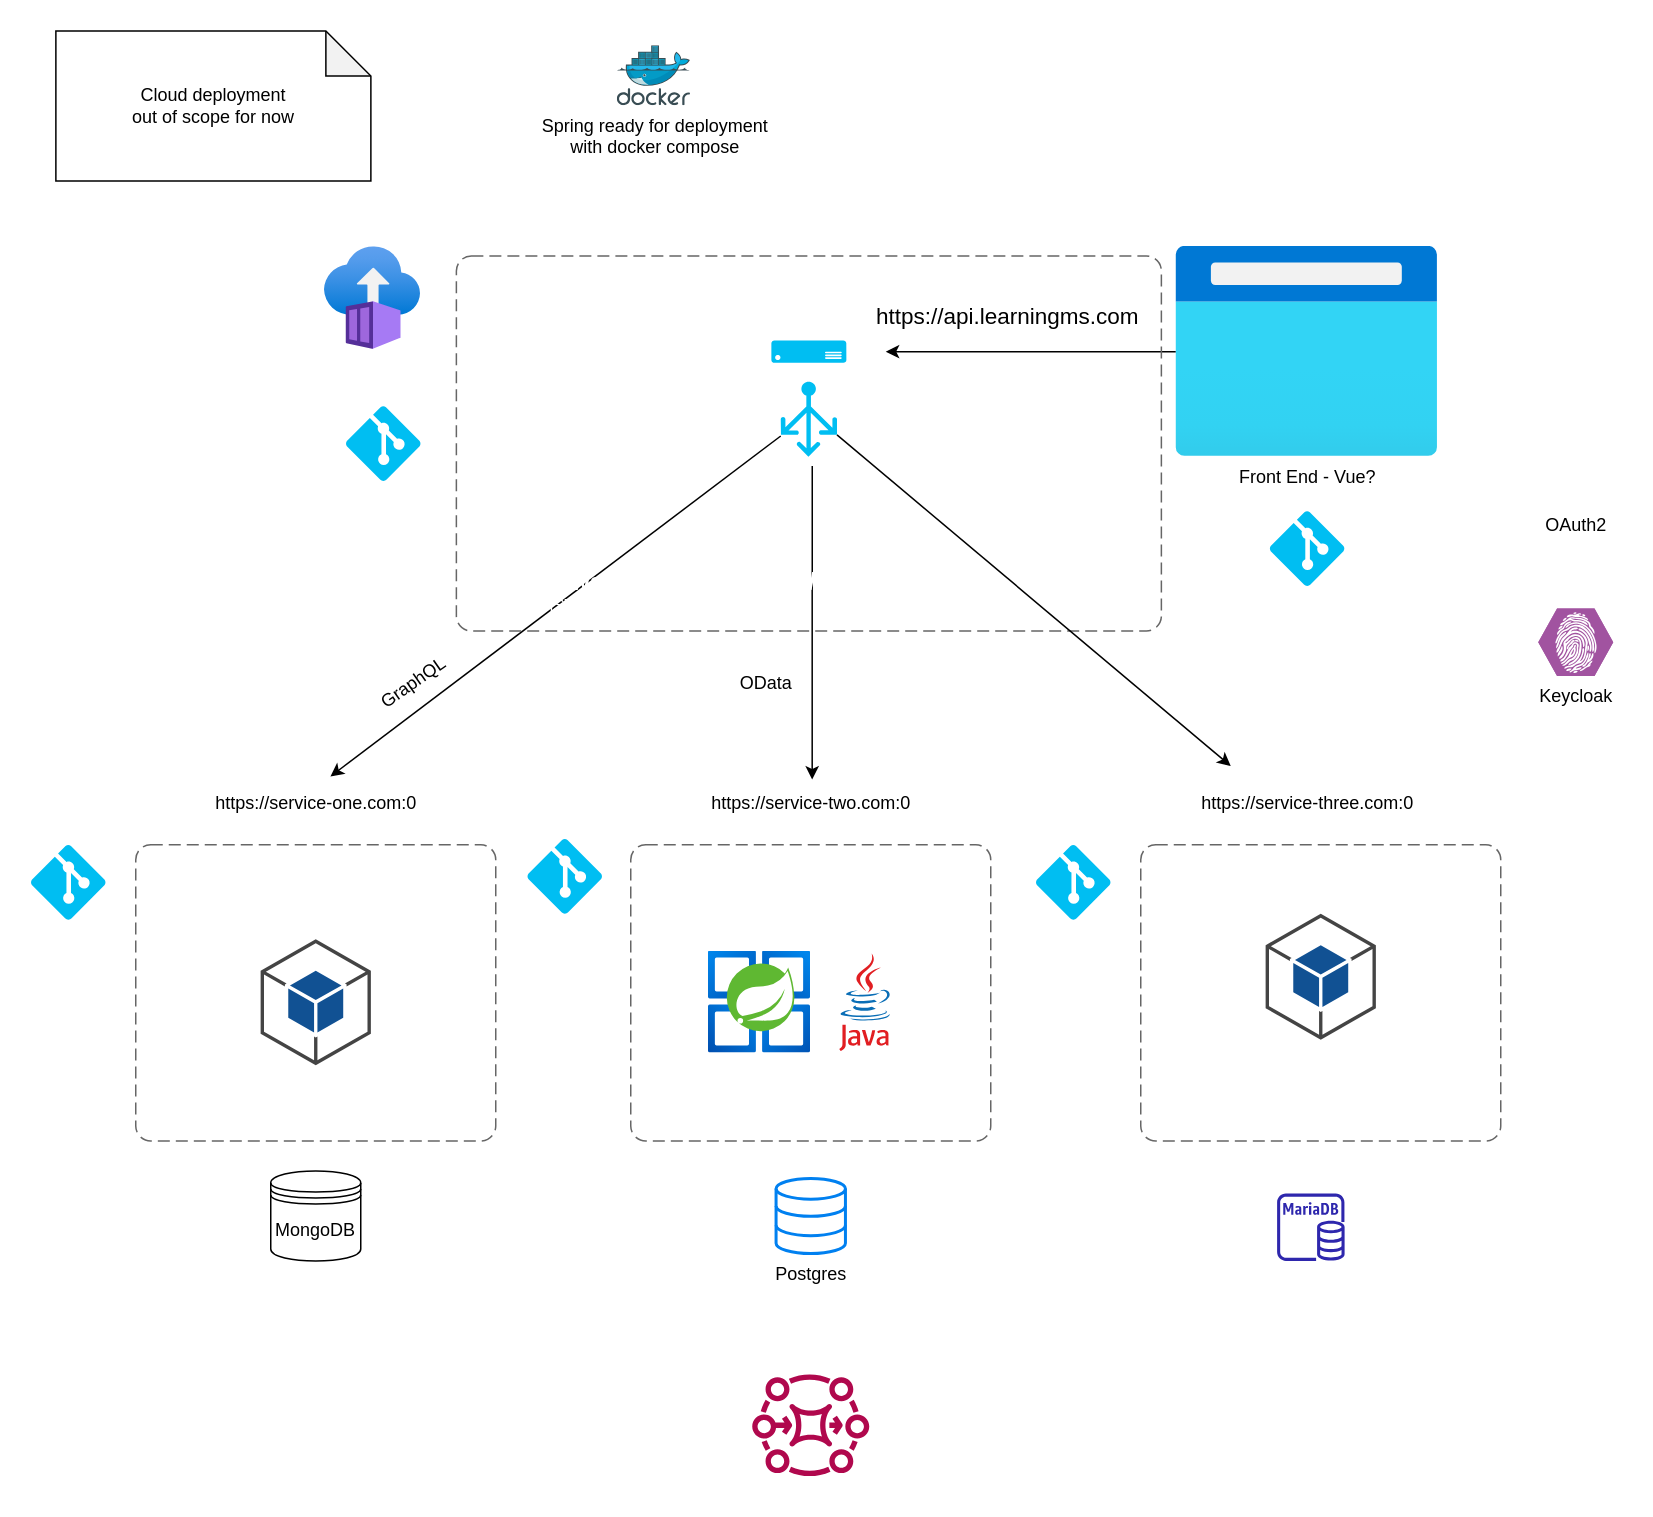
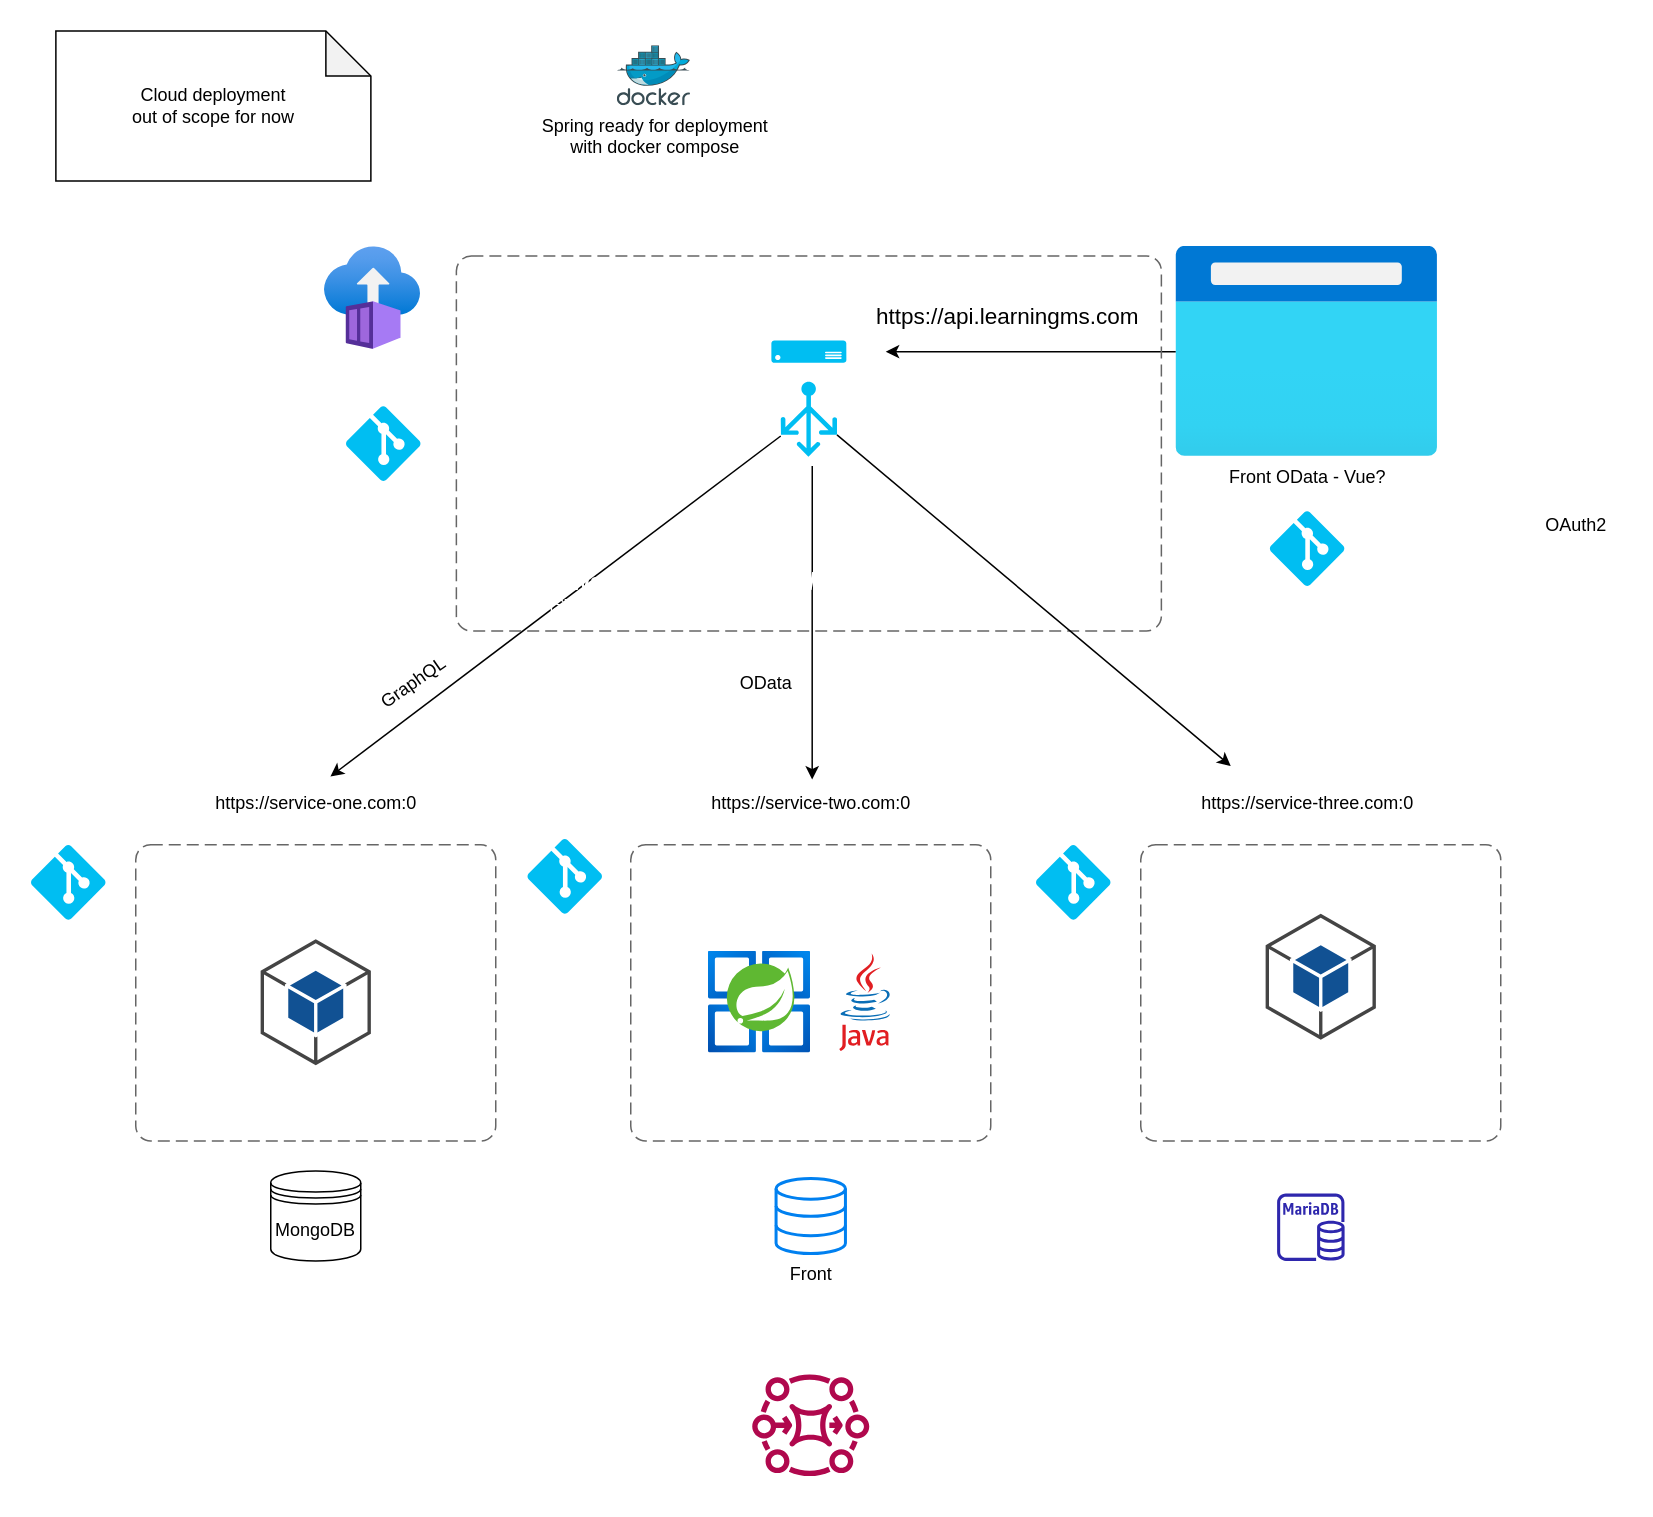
(1308, 478) -> (1308, 478)
(1576, 642) -> none
(812, 1275) -> (812, 1275)
